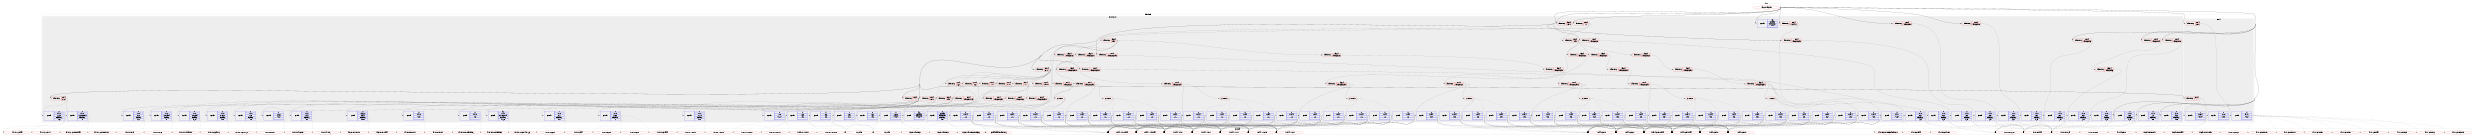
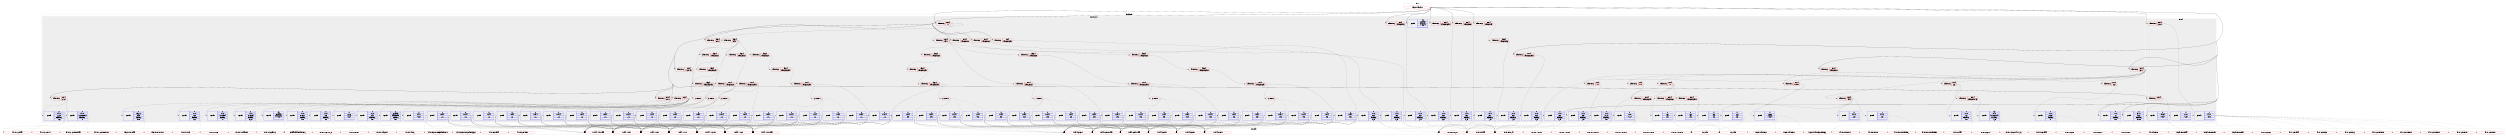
none -> (466, 133)
(803, 133) -> (1649, 133)
(2206, 133) -> (2210, 133)
